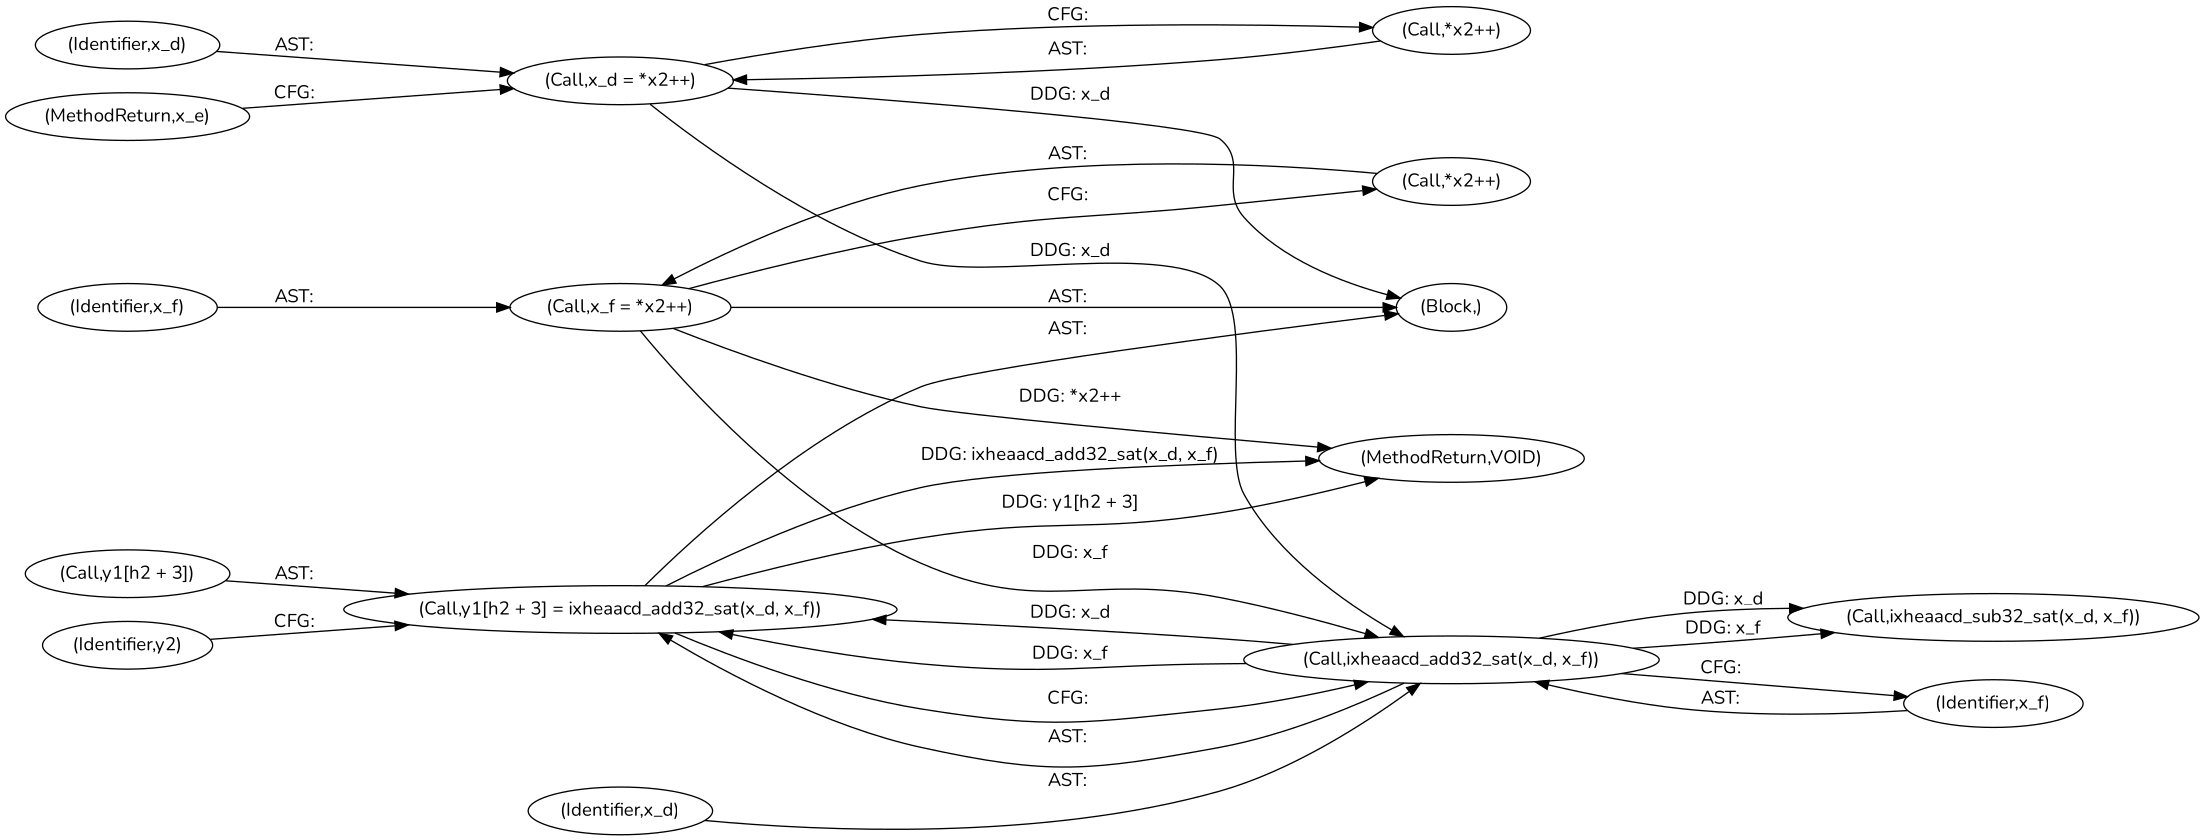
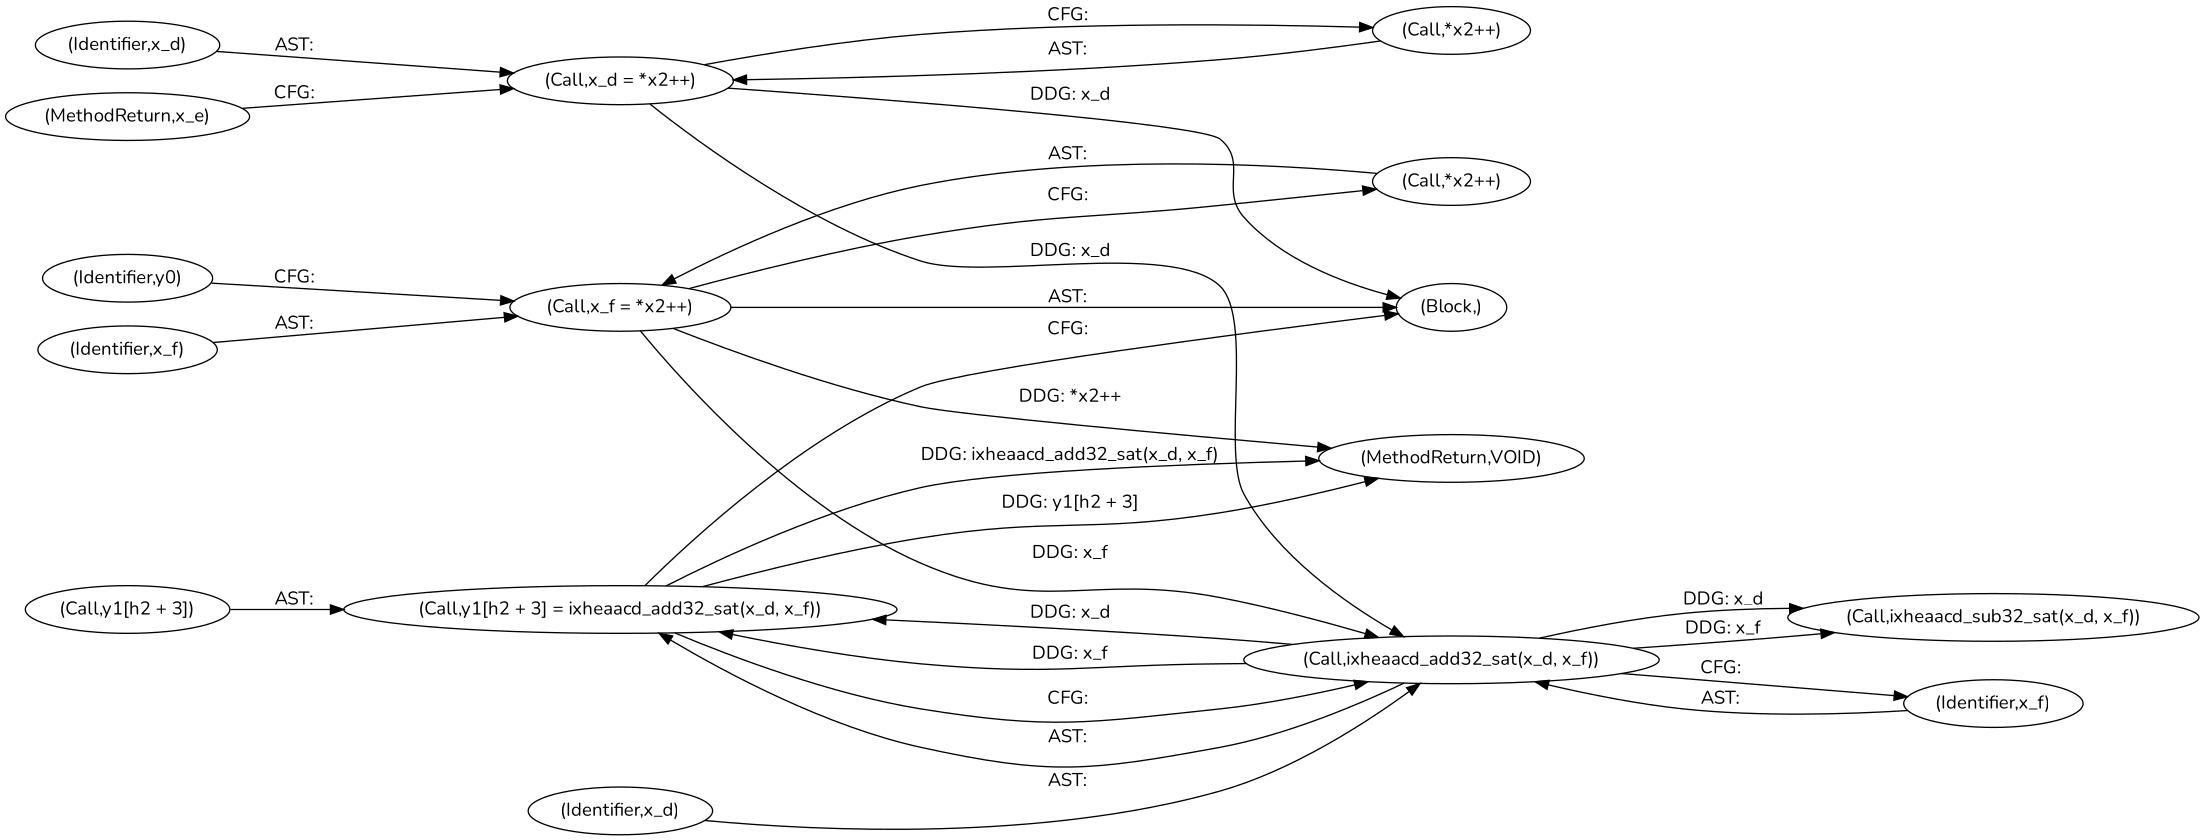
none -> (128, 278)
(1070, 329) -> (1070, 329)
(128, 645) -> none
